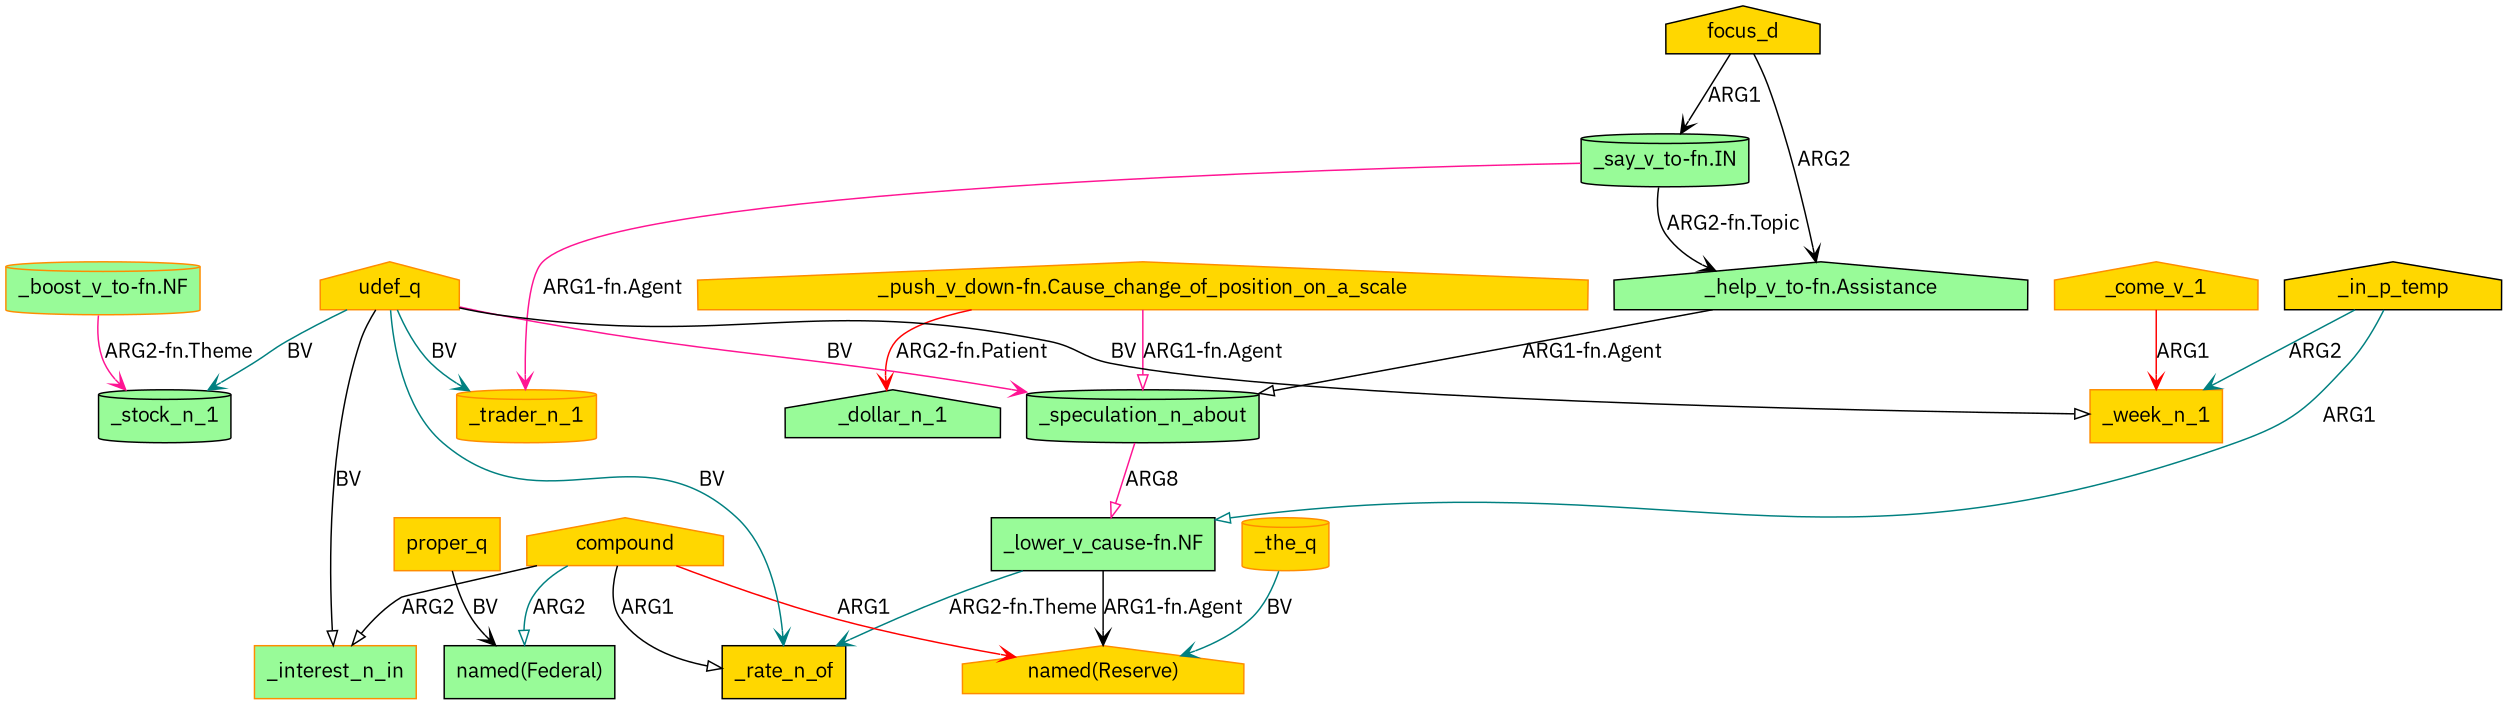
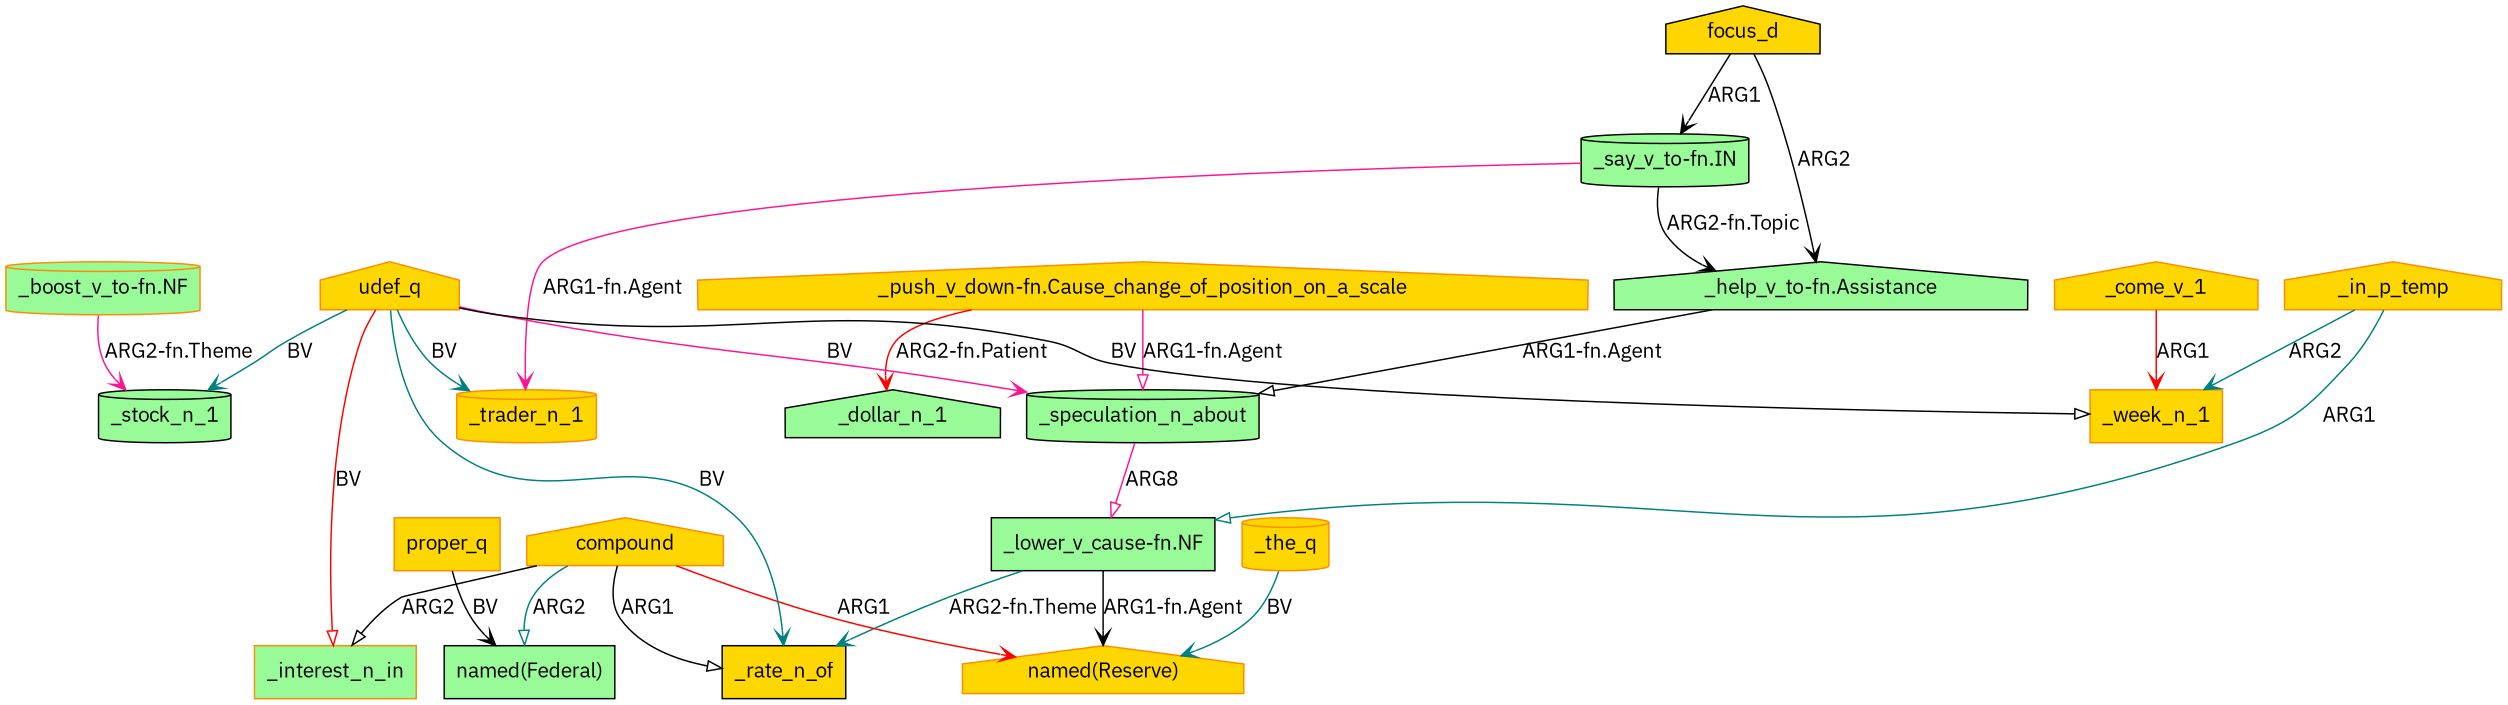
(2393, 288) -> (2393, 288)
(336, 467) -> (336, 467)
